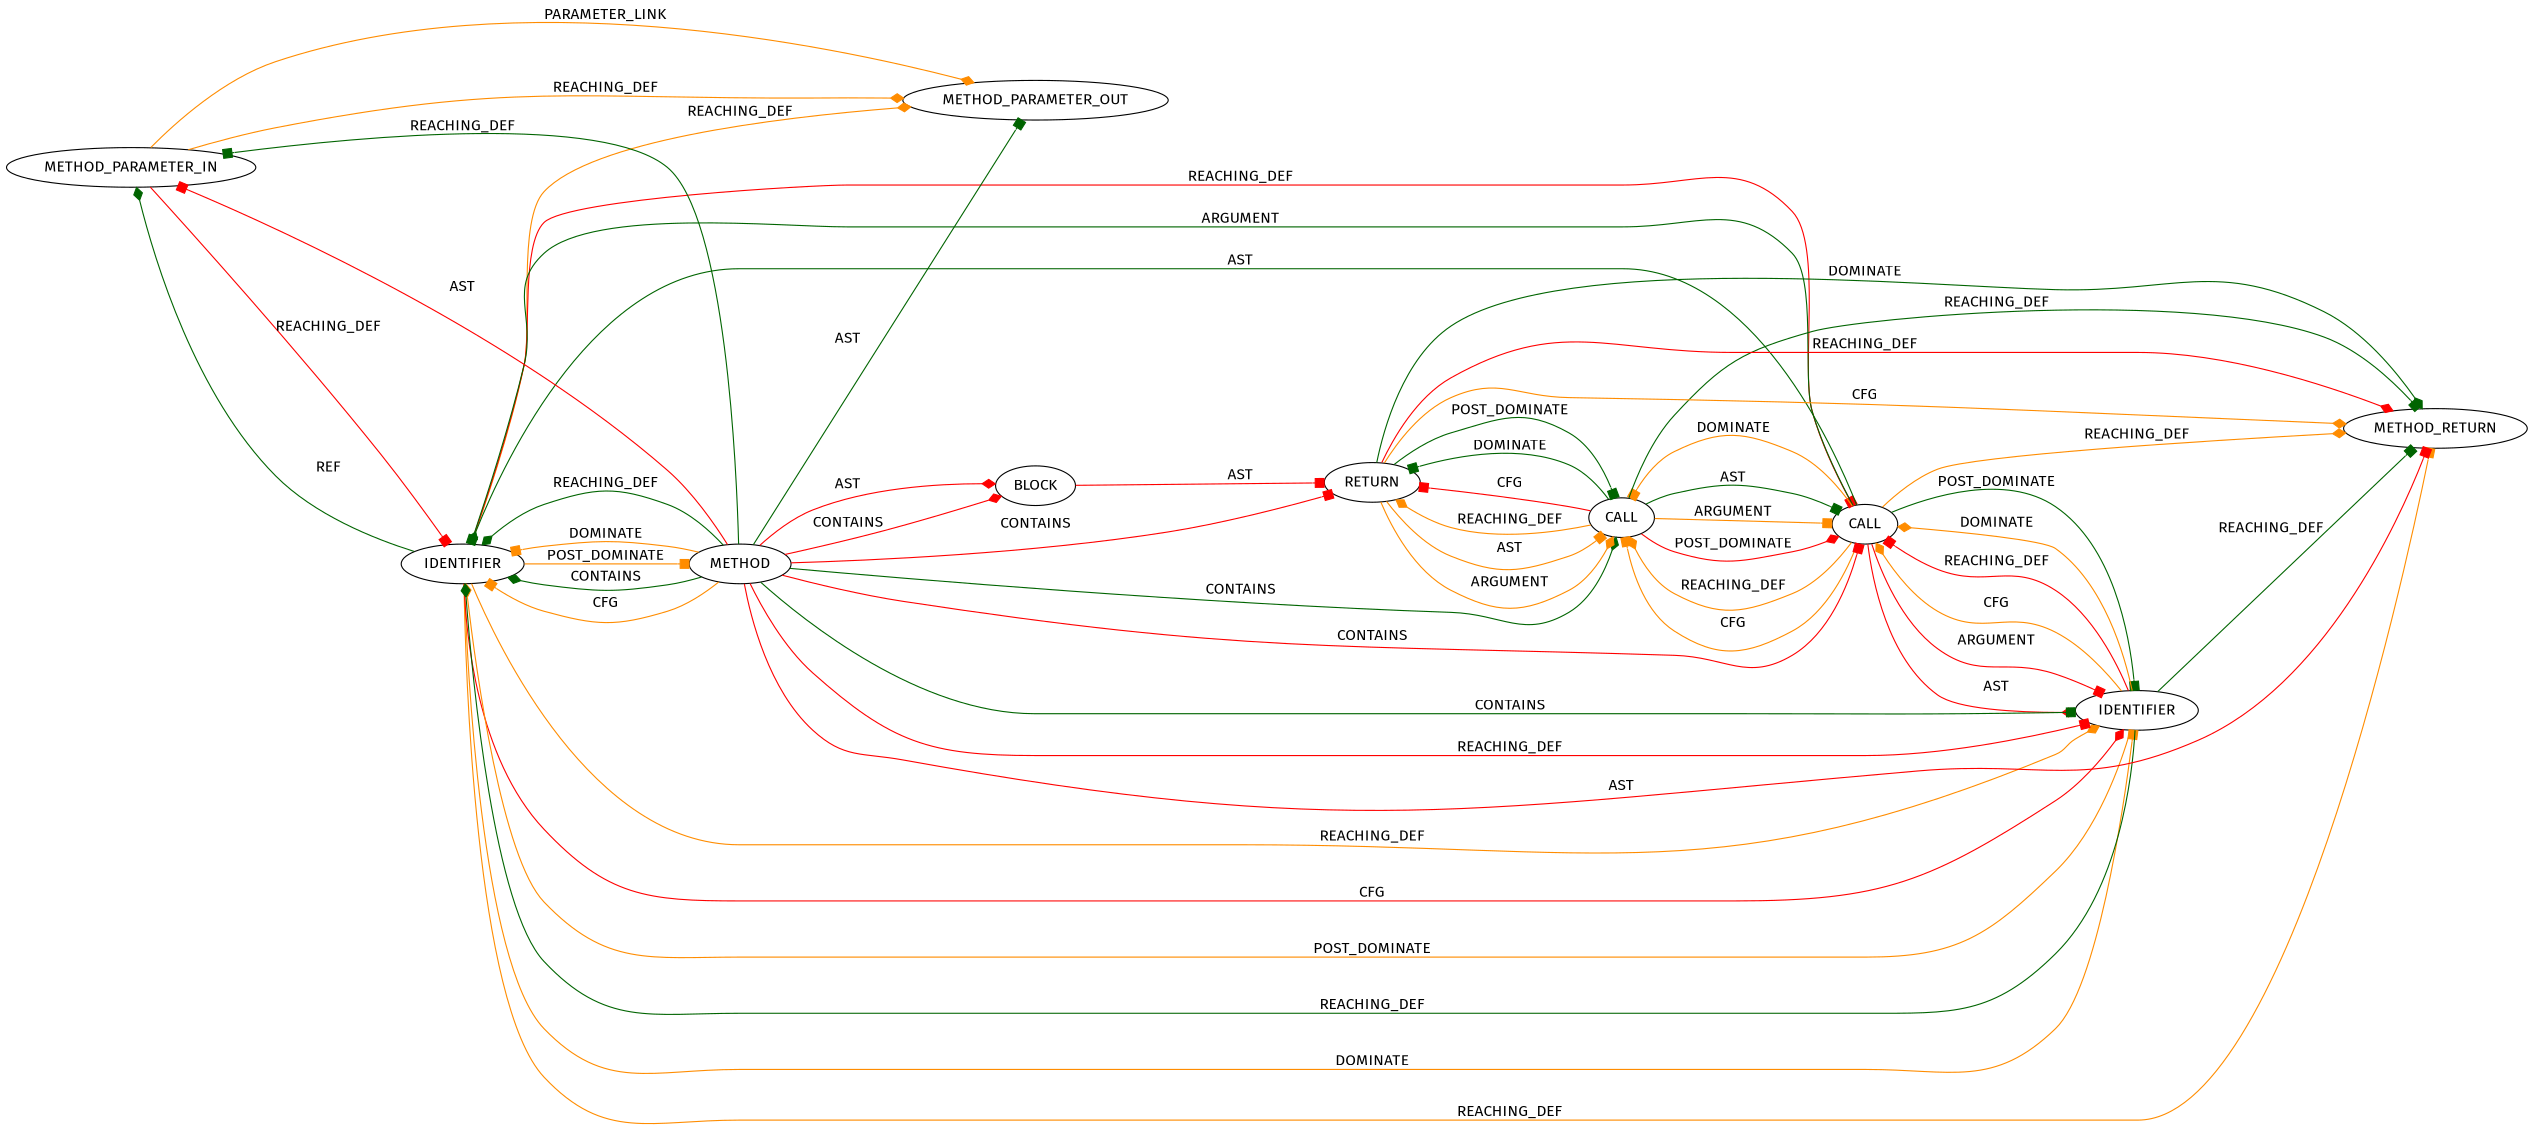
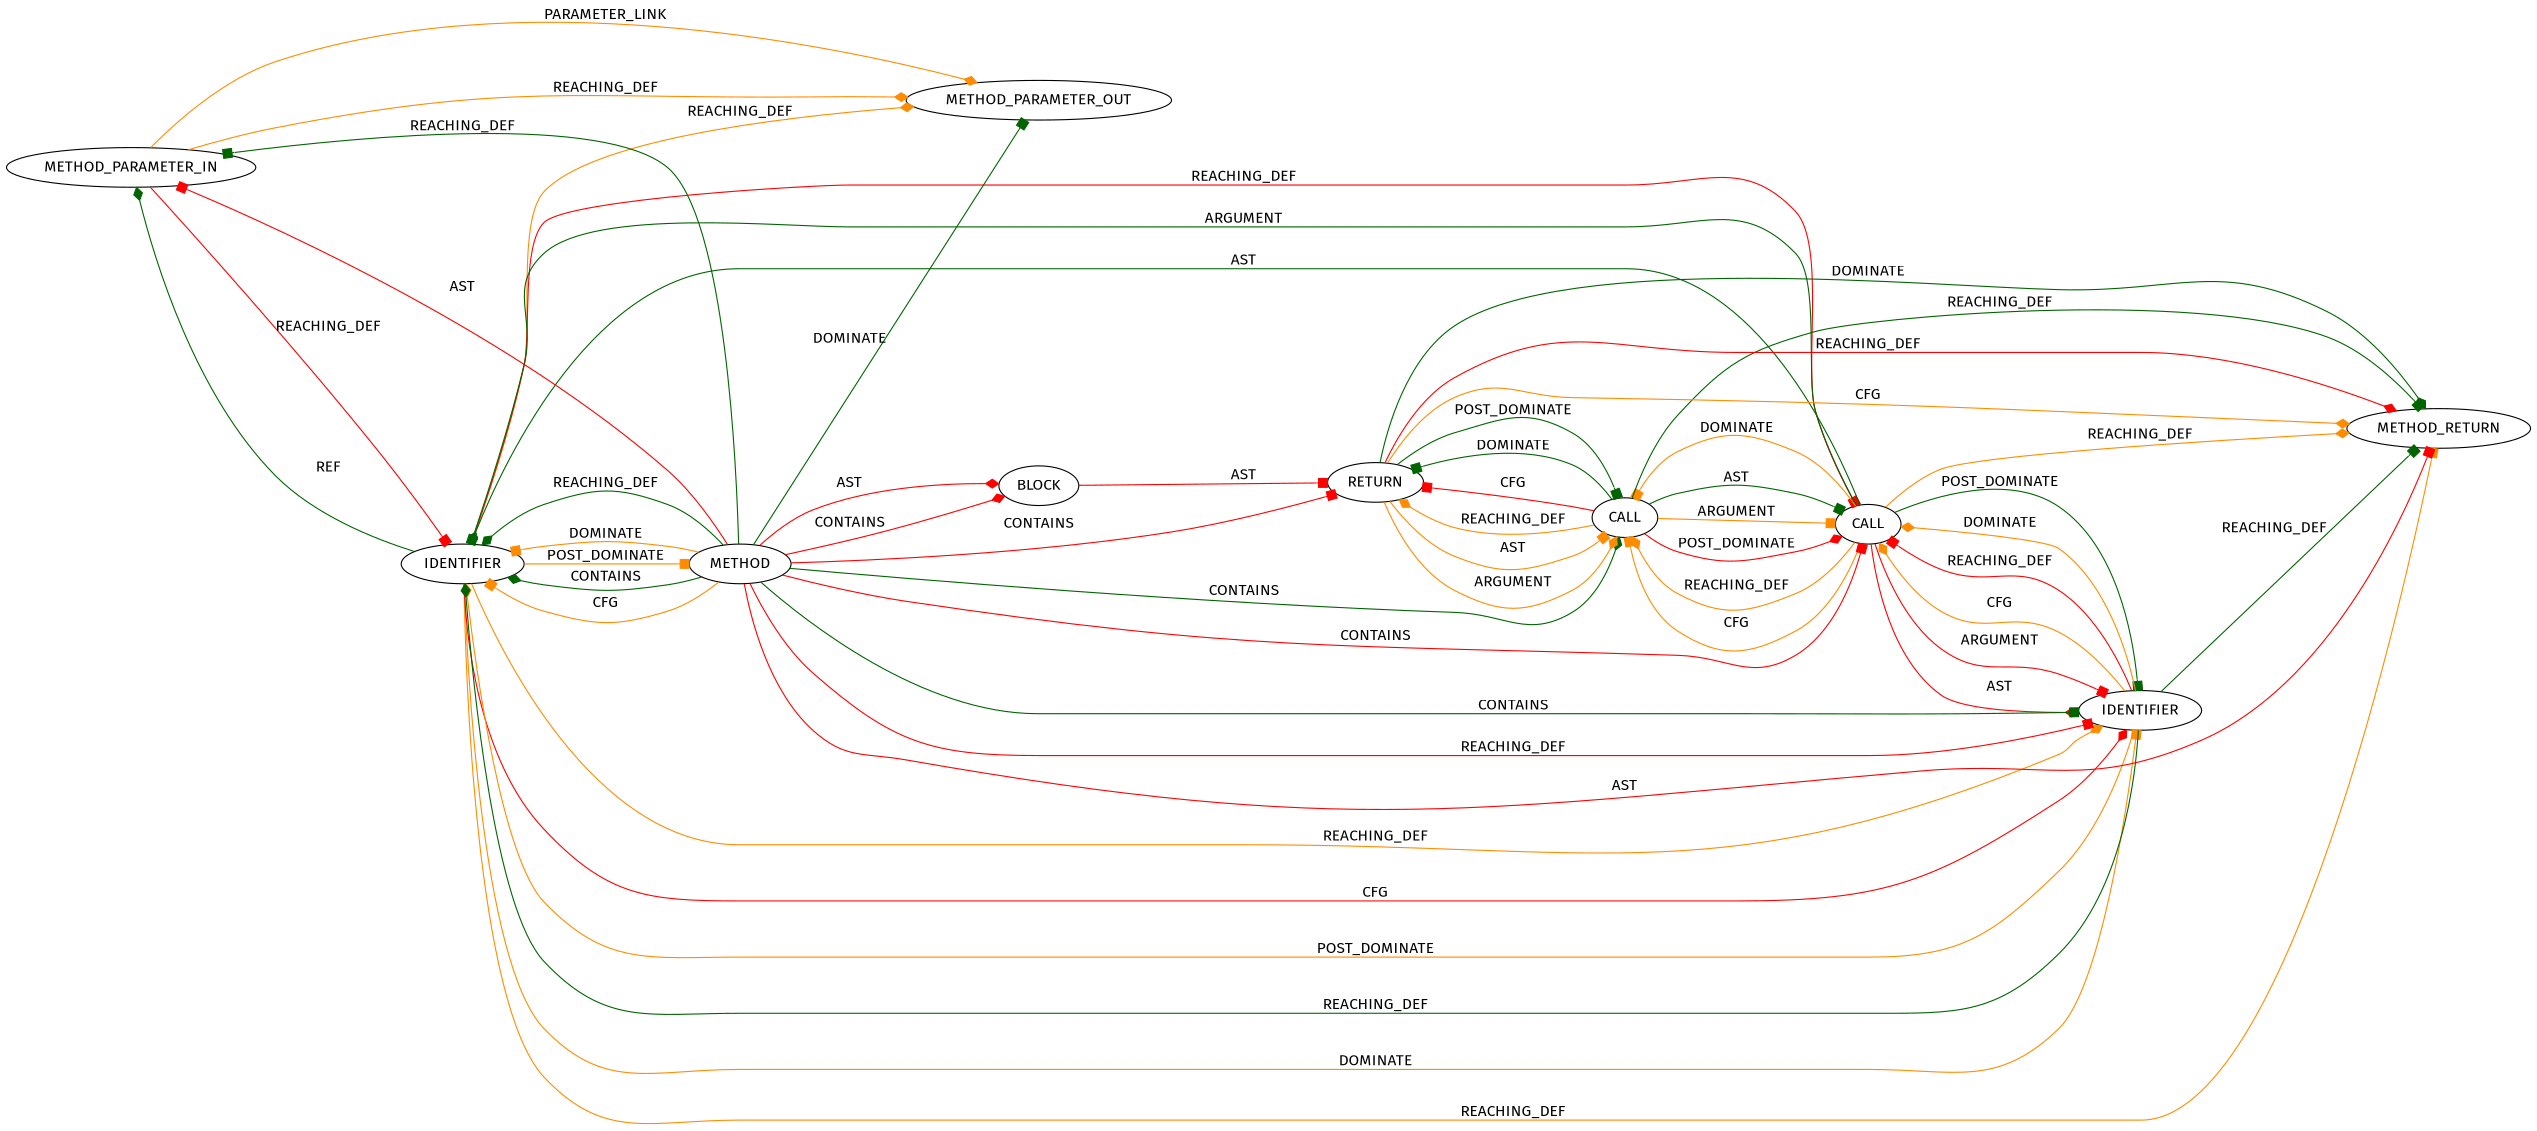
(848, 339) -> (850, 339)
